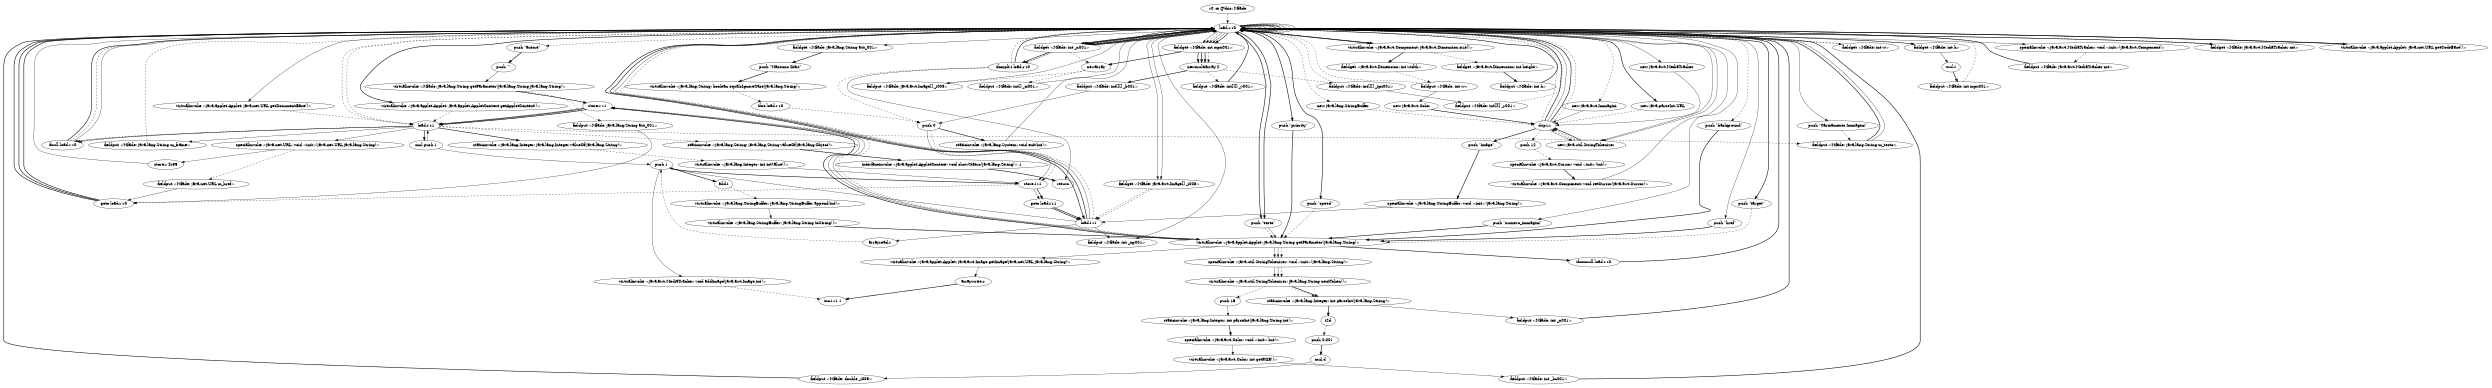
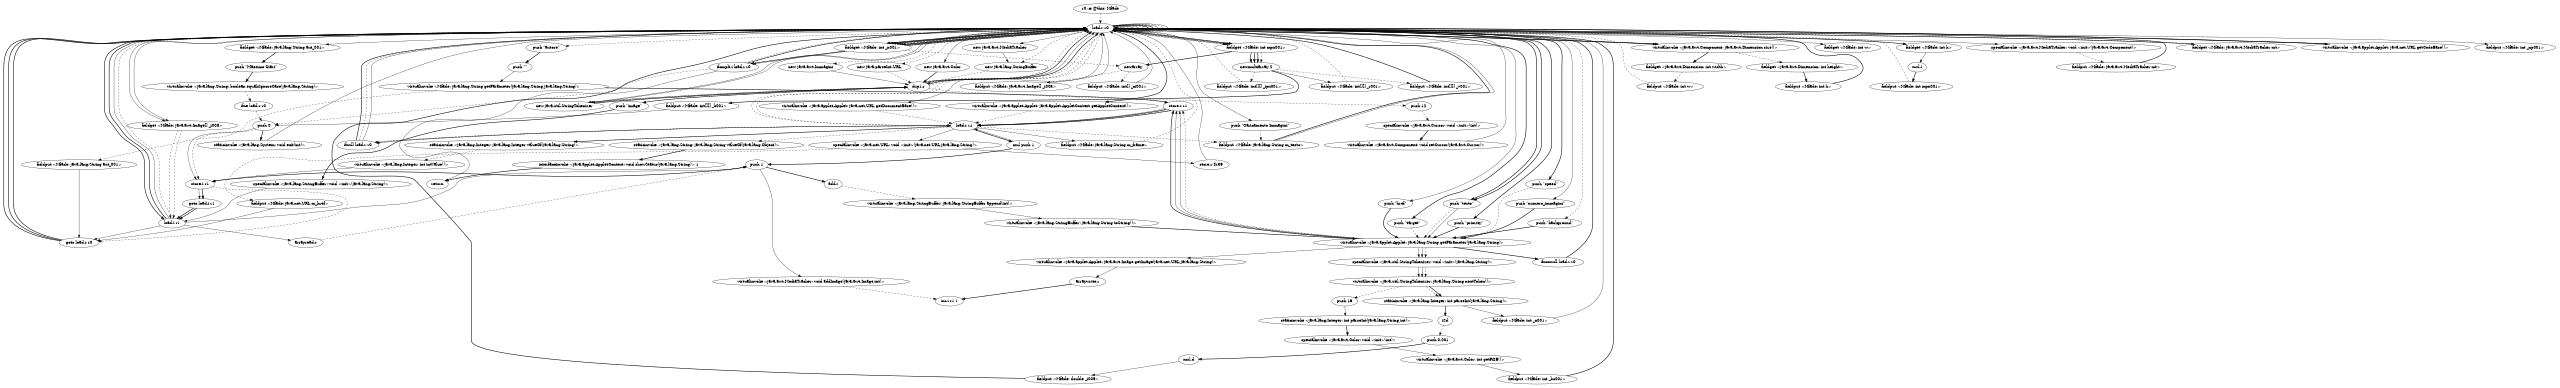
(1463, 33) -> (947, 44)
(1786, 52) -> (1601, 55)
(1422, 96) -> (1300, 76)
(1430, 96) -> (1011, 32)
(1654, 120) -> (1005, 56)
(542, 160) -> (892, 161)
(1101, 232) -> (129, 232)
